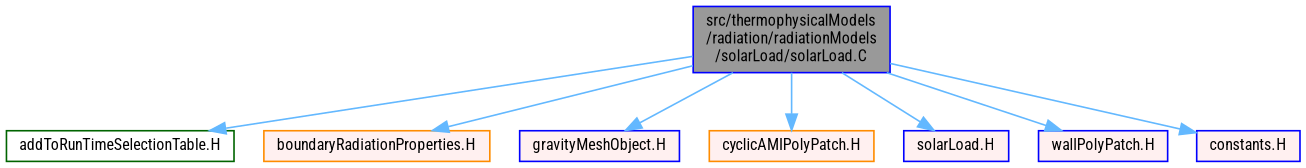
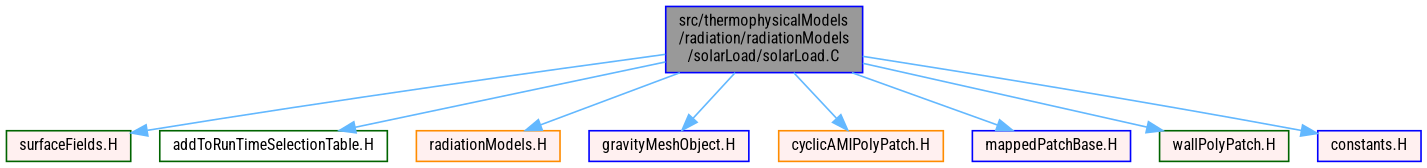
none -> (69, 146)
(377, 146) -> (488, 146)
(956, 146) -> (1051, 146)
(1103, 146) -> (1224, 146)
